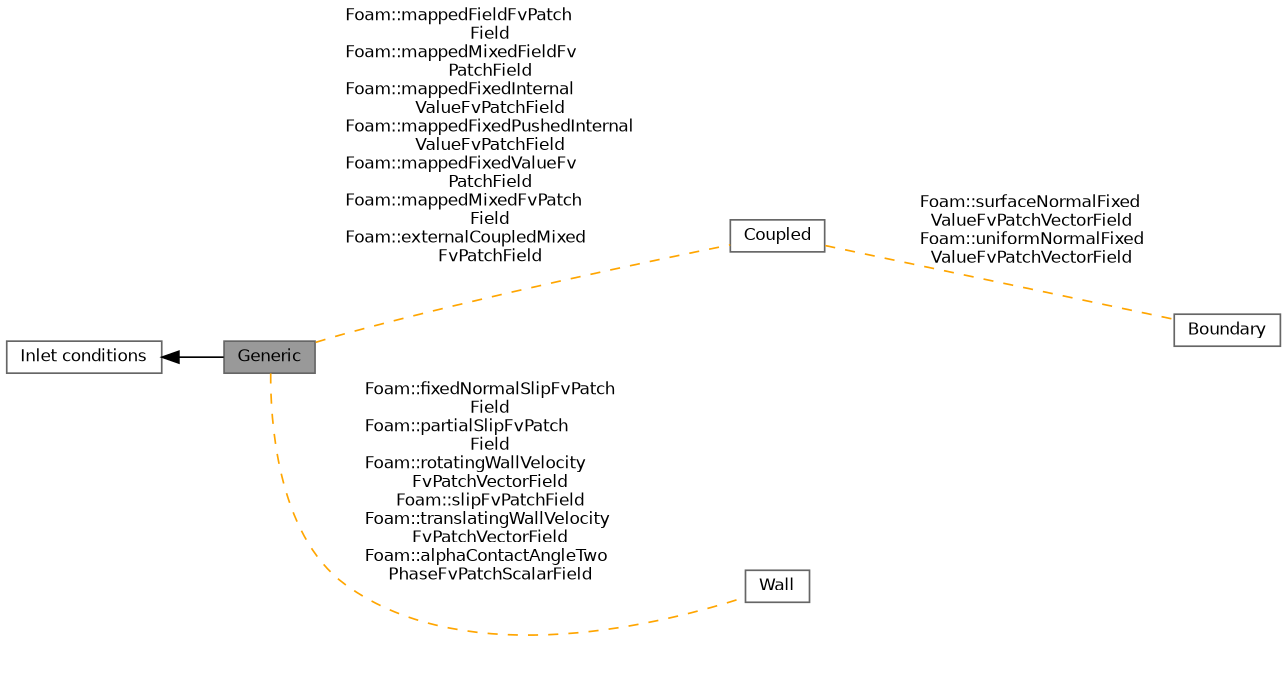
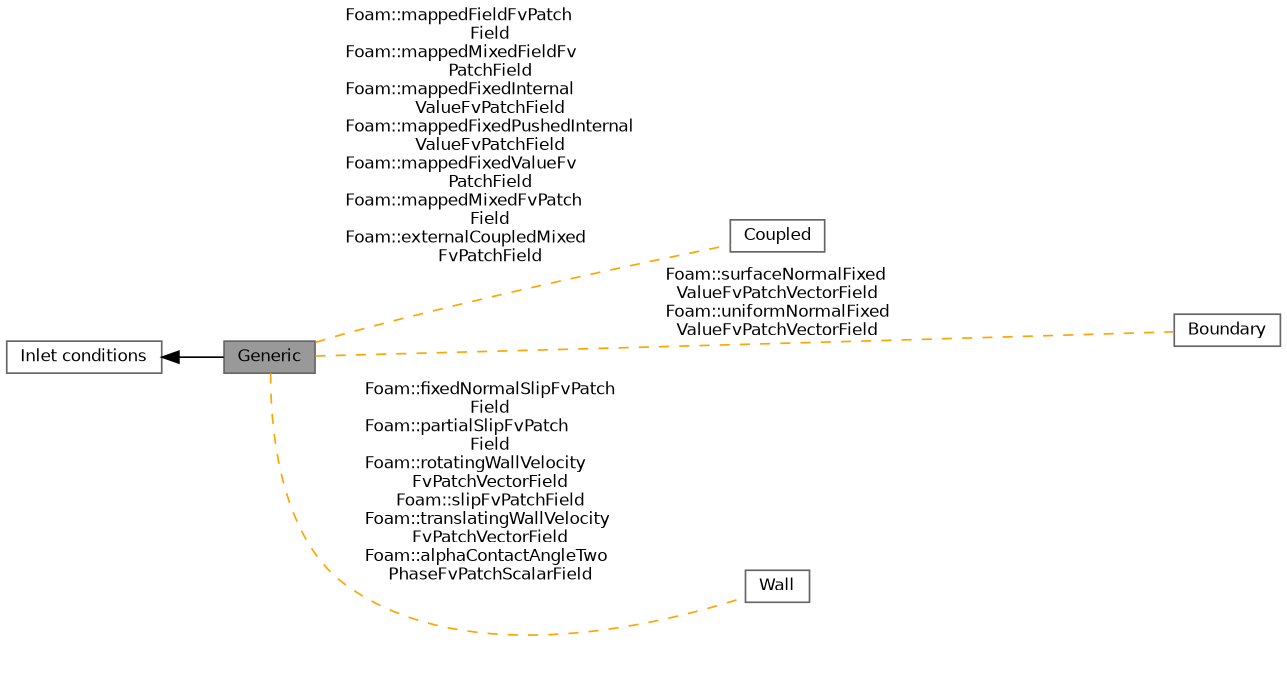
(999, 282) -> (745, 344)
